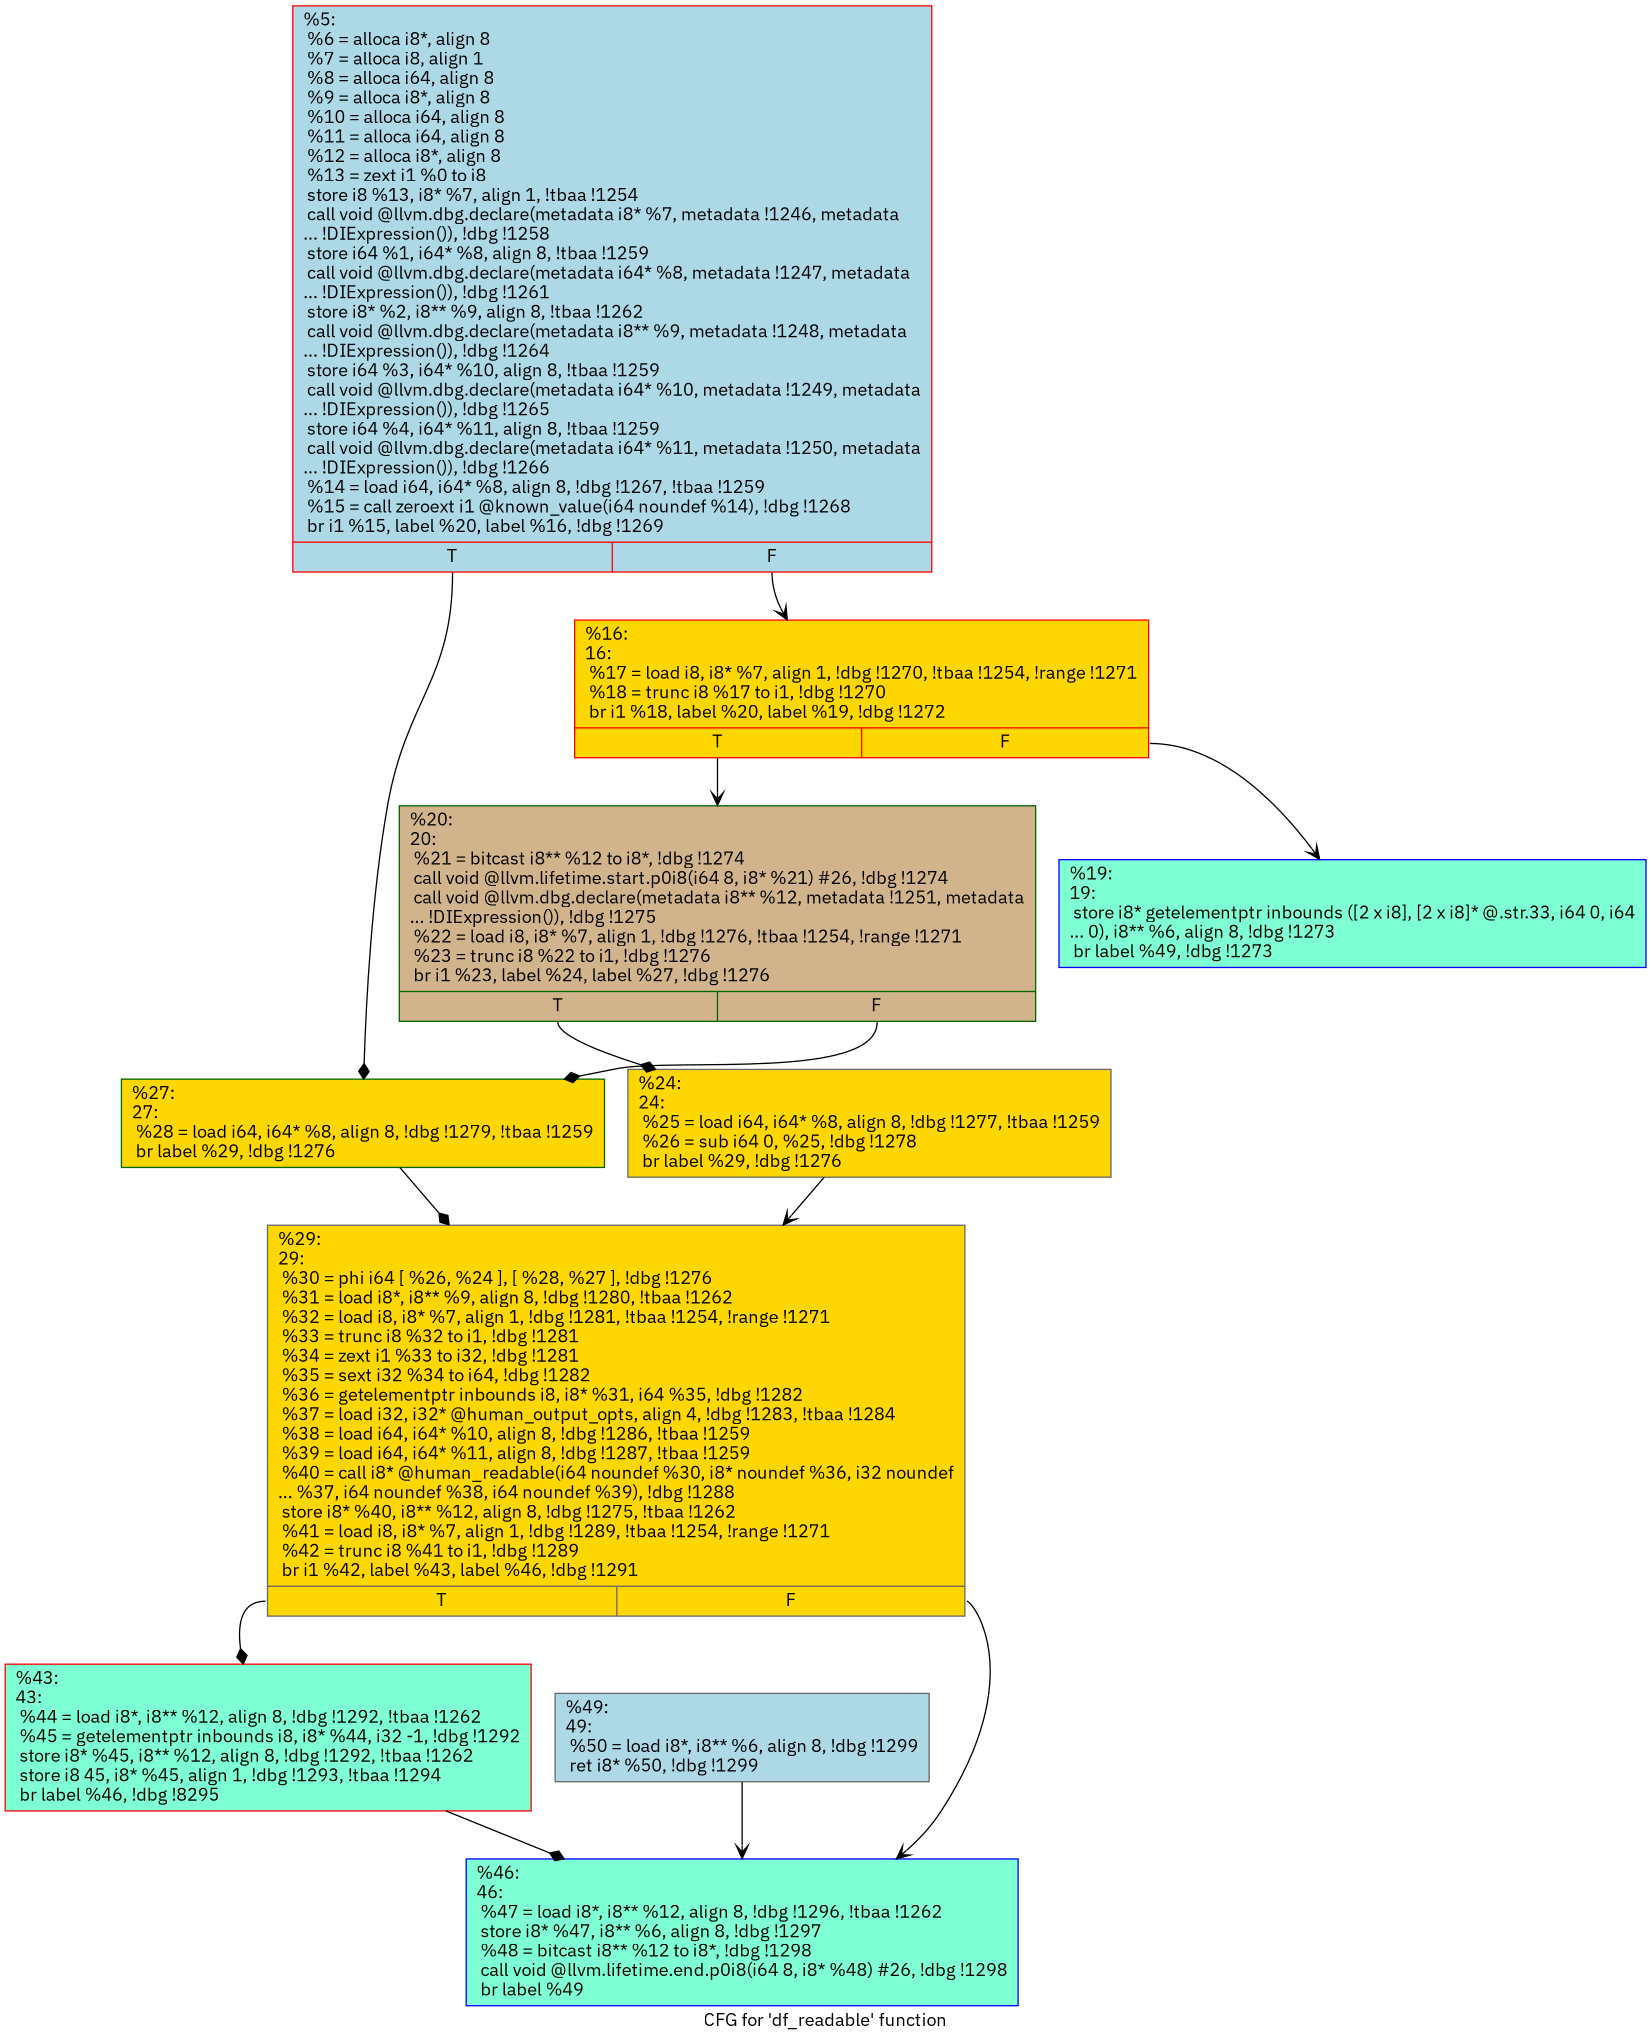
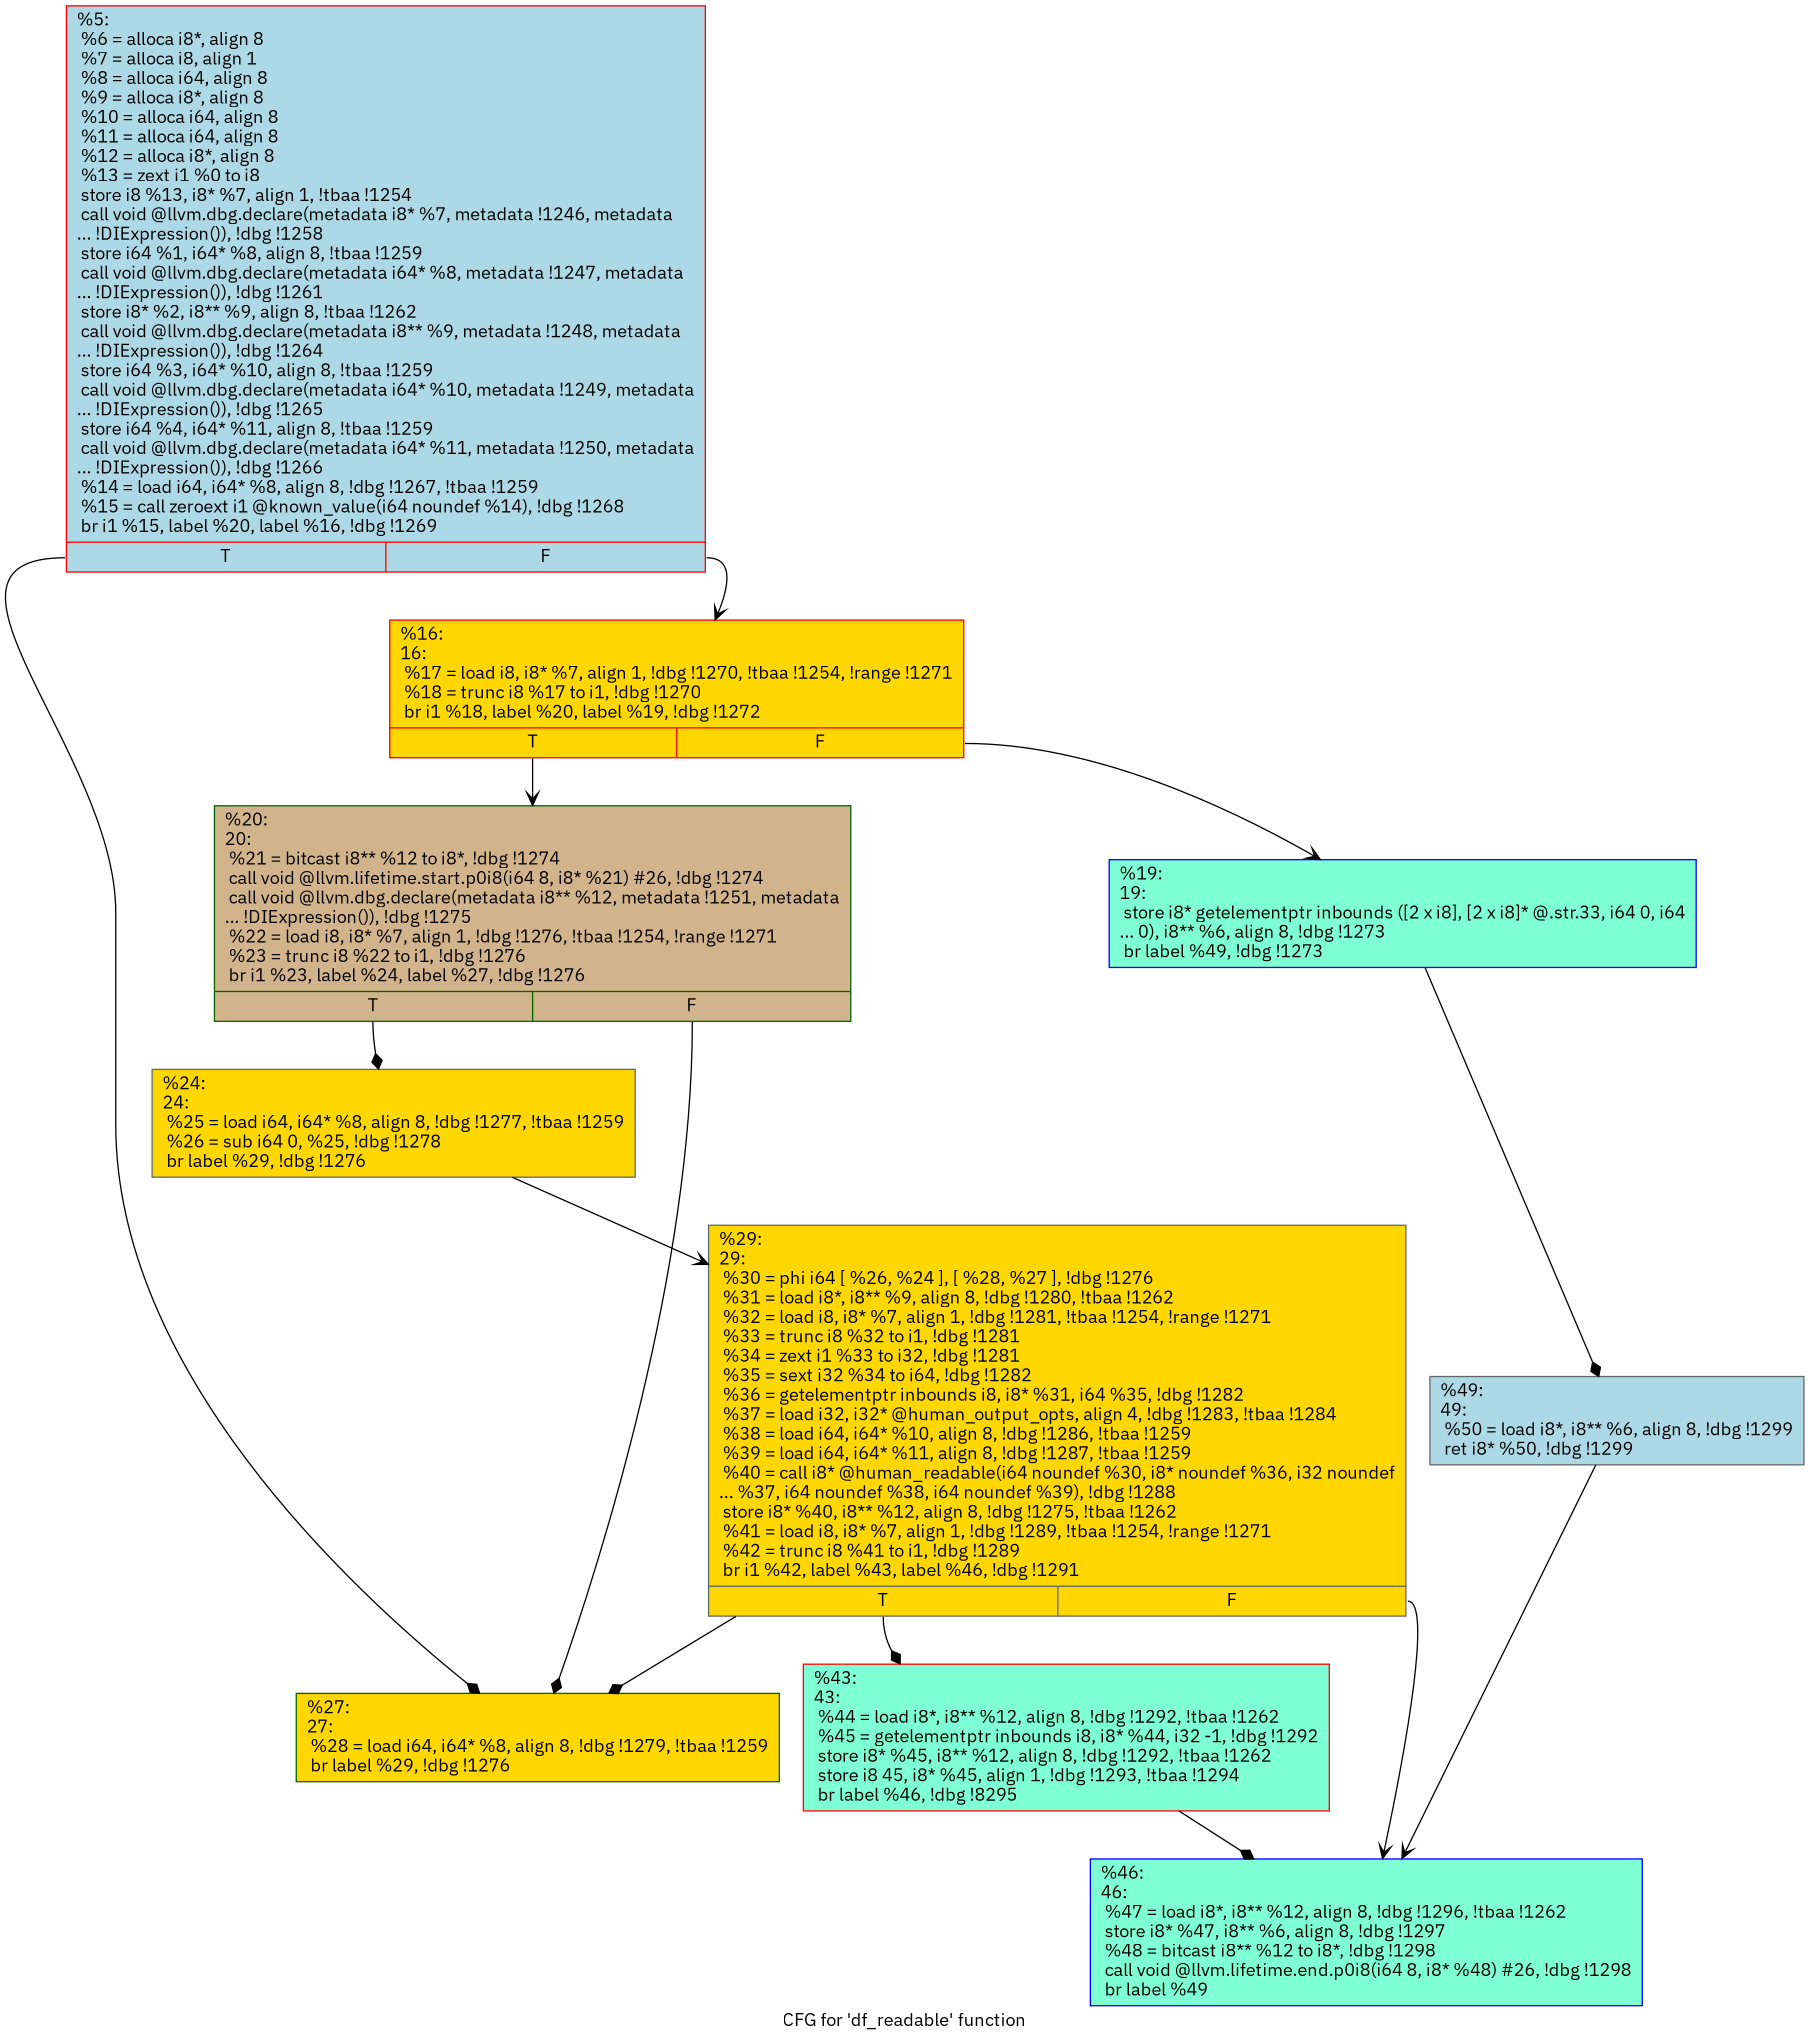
none -> (1509, 1165)
(419, 1190) -> (679, 1651)
